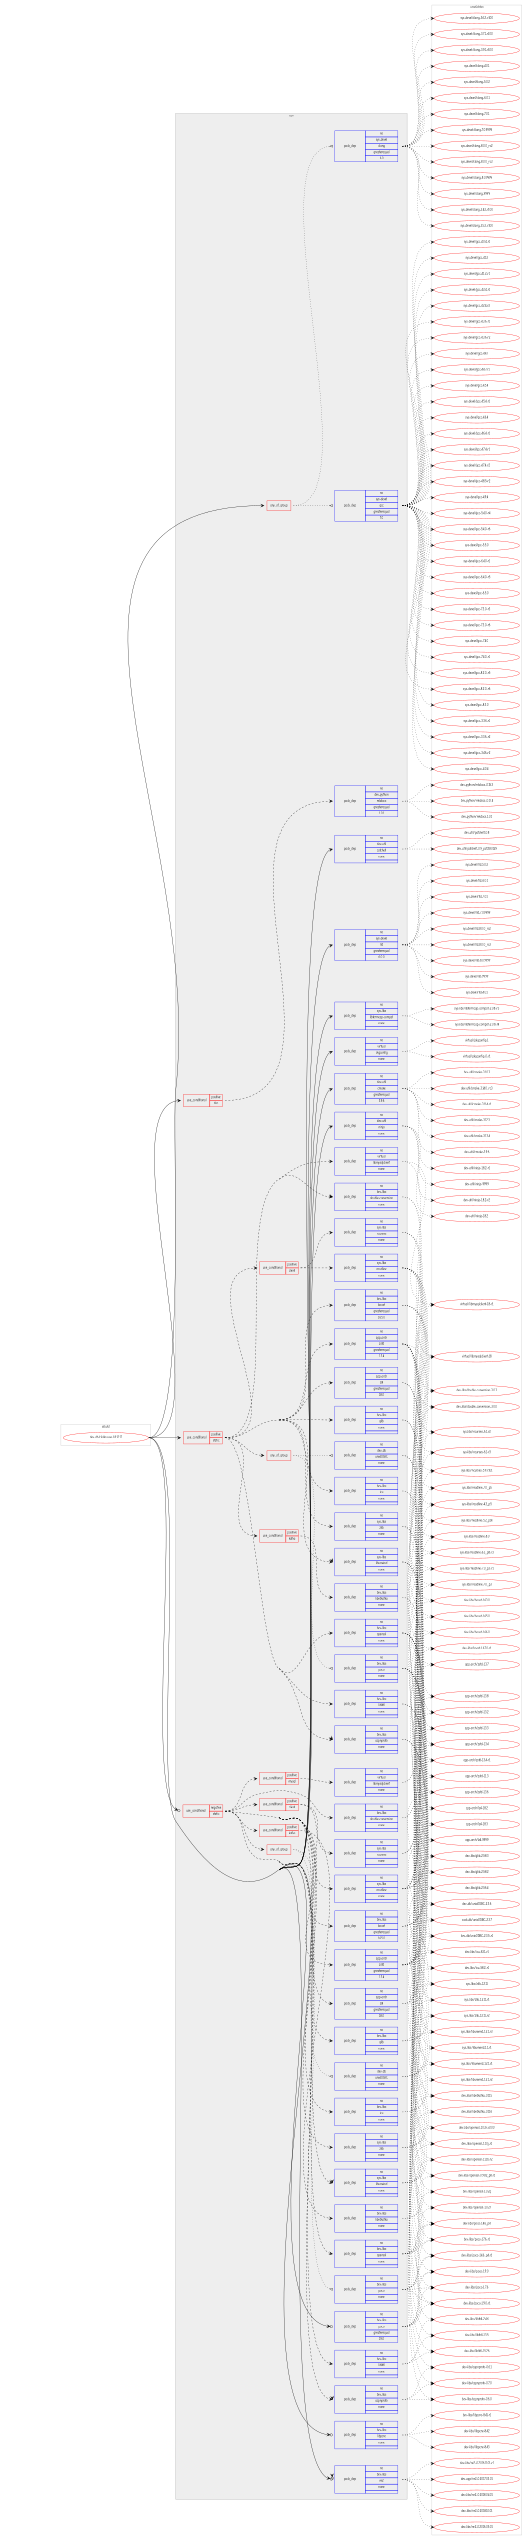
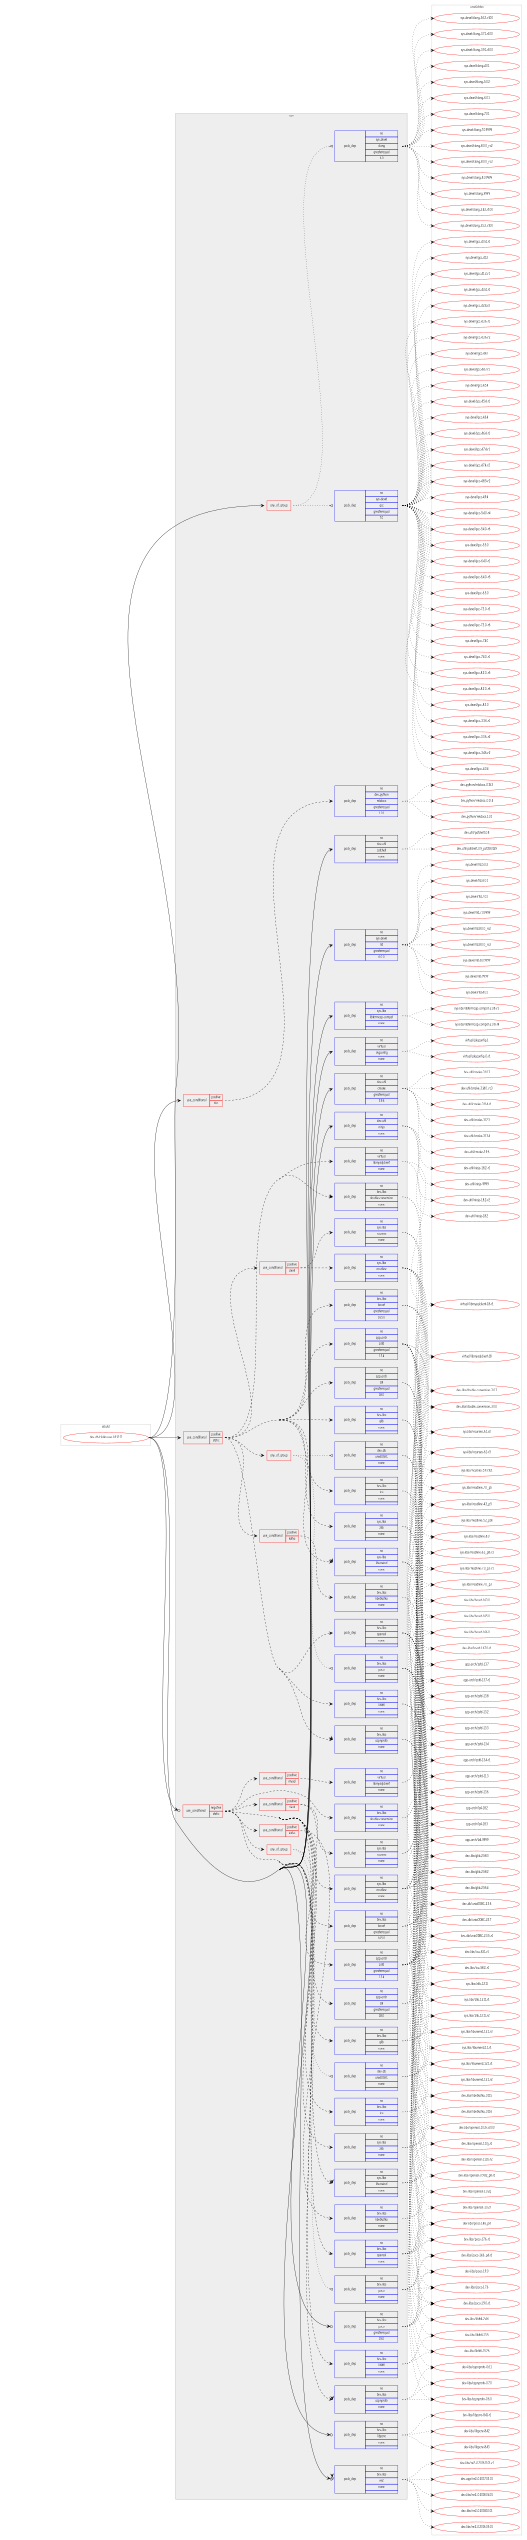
none -> (477, 1681)
(477, 1920) -> (477, 1920)
